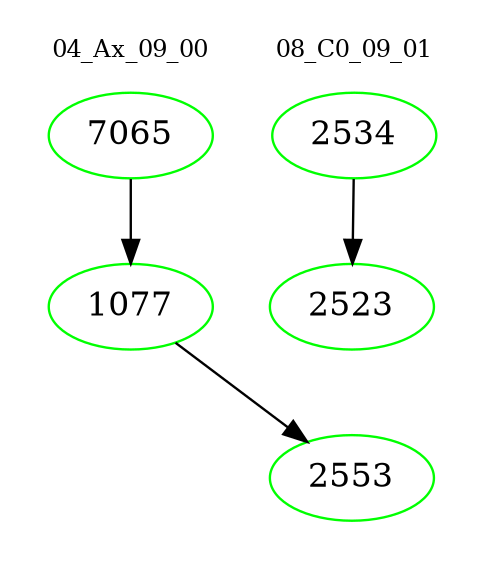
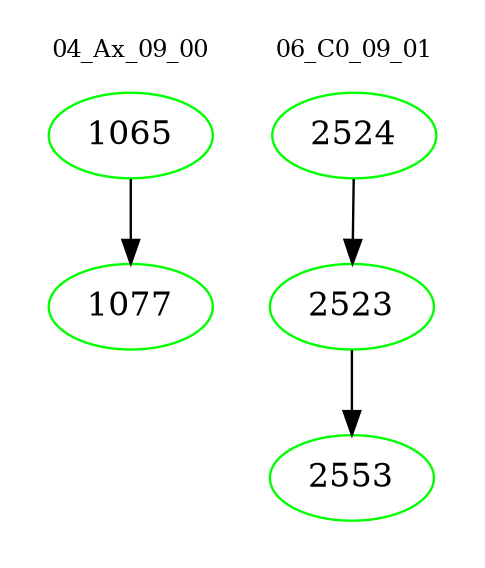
(354, 51) -> (354, 51)
(131, 136) -> (131, 136)
(354, 136) -> (354, 136)
(232, 385) -> (352, 381)
